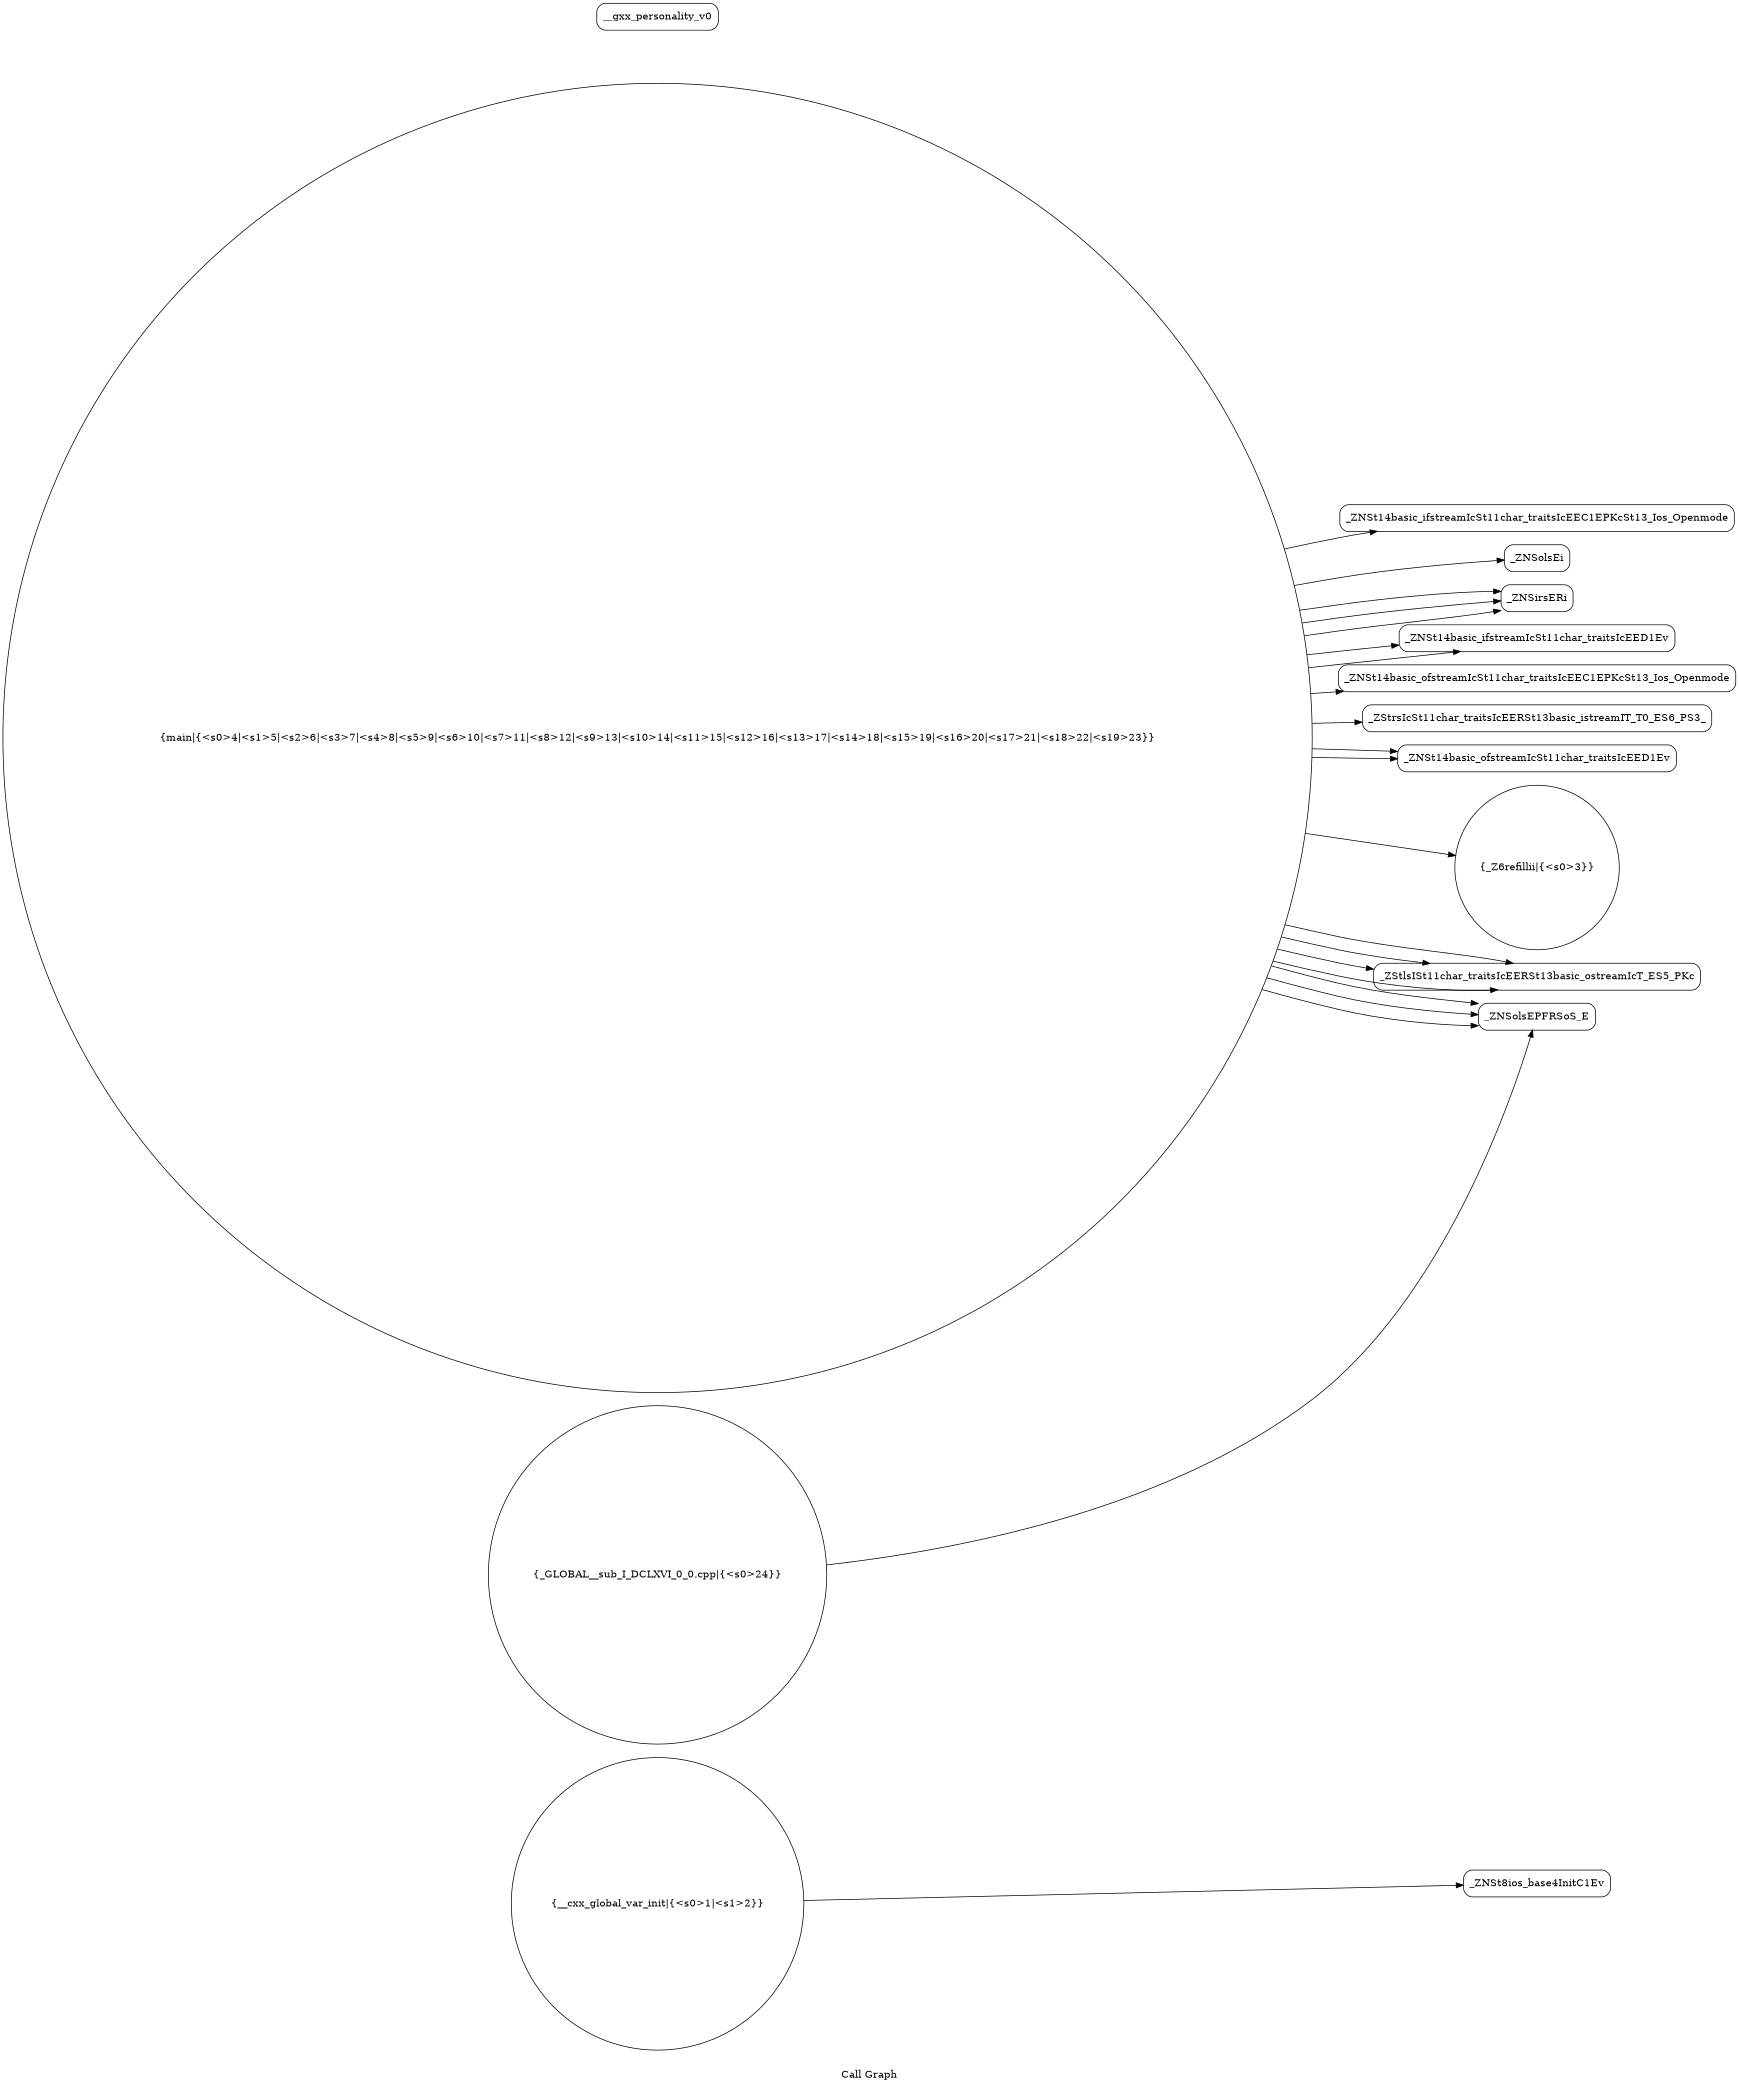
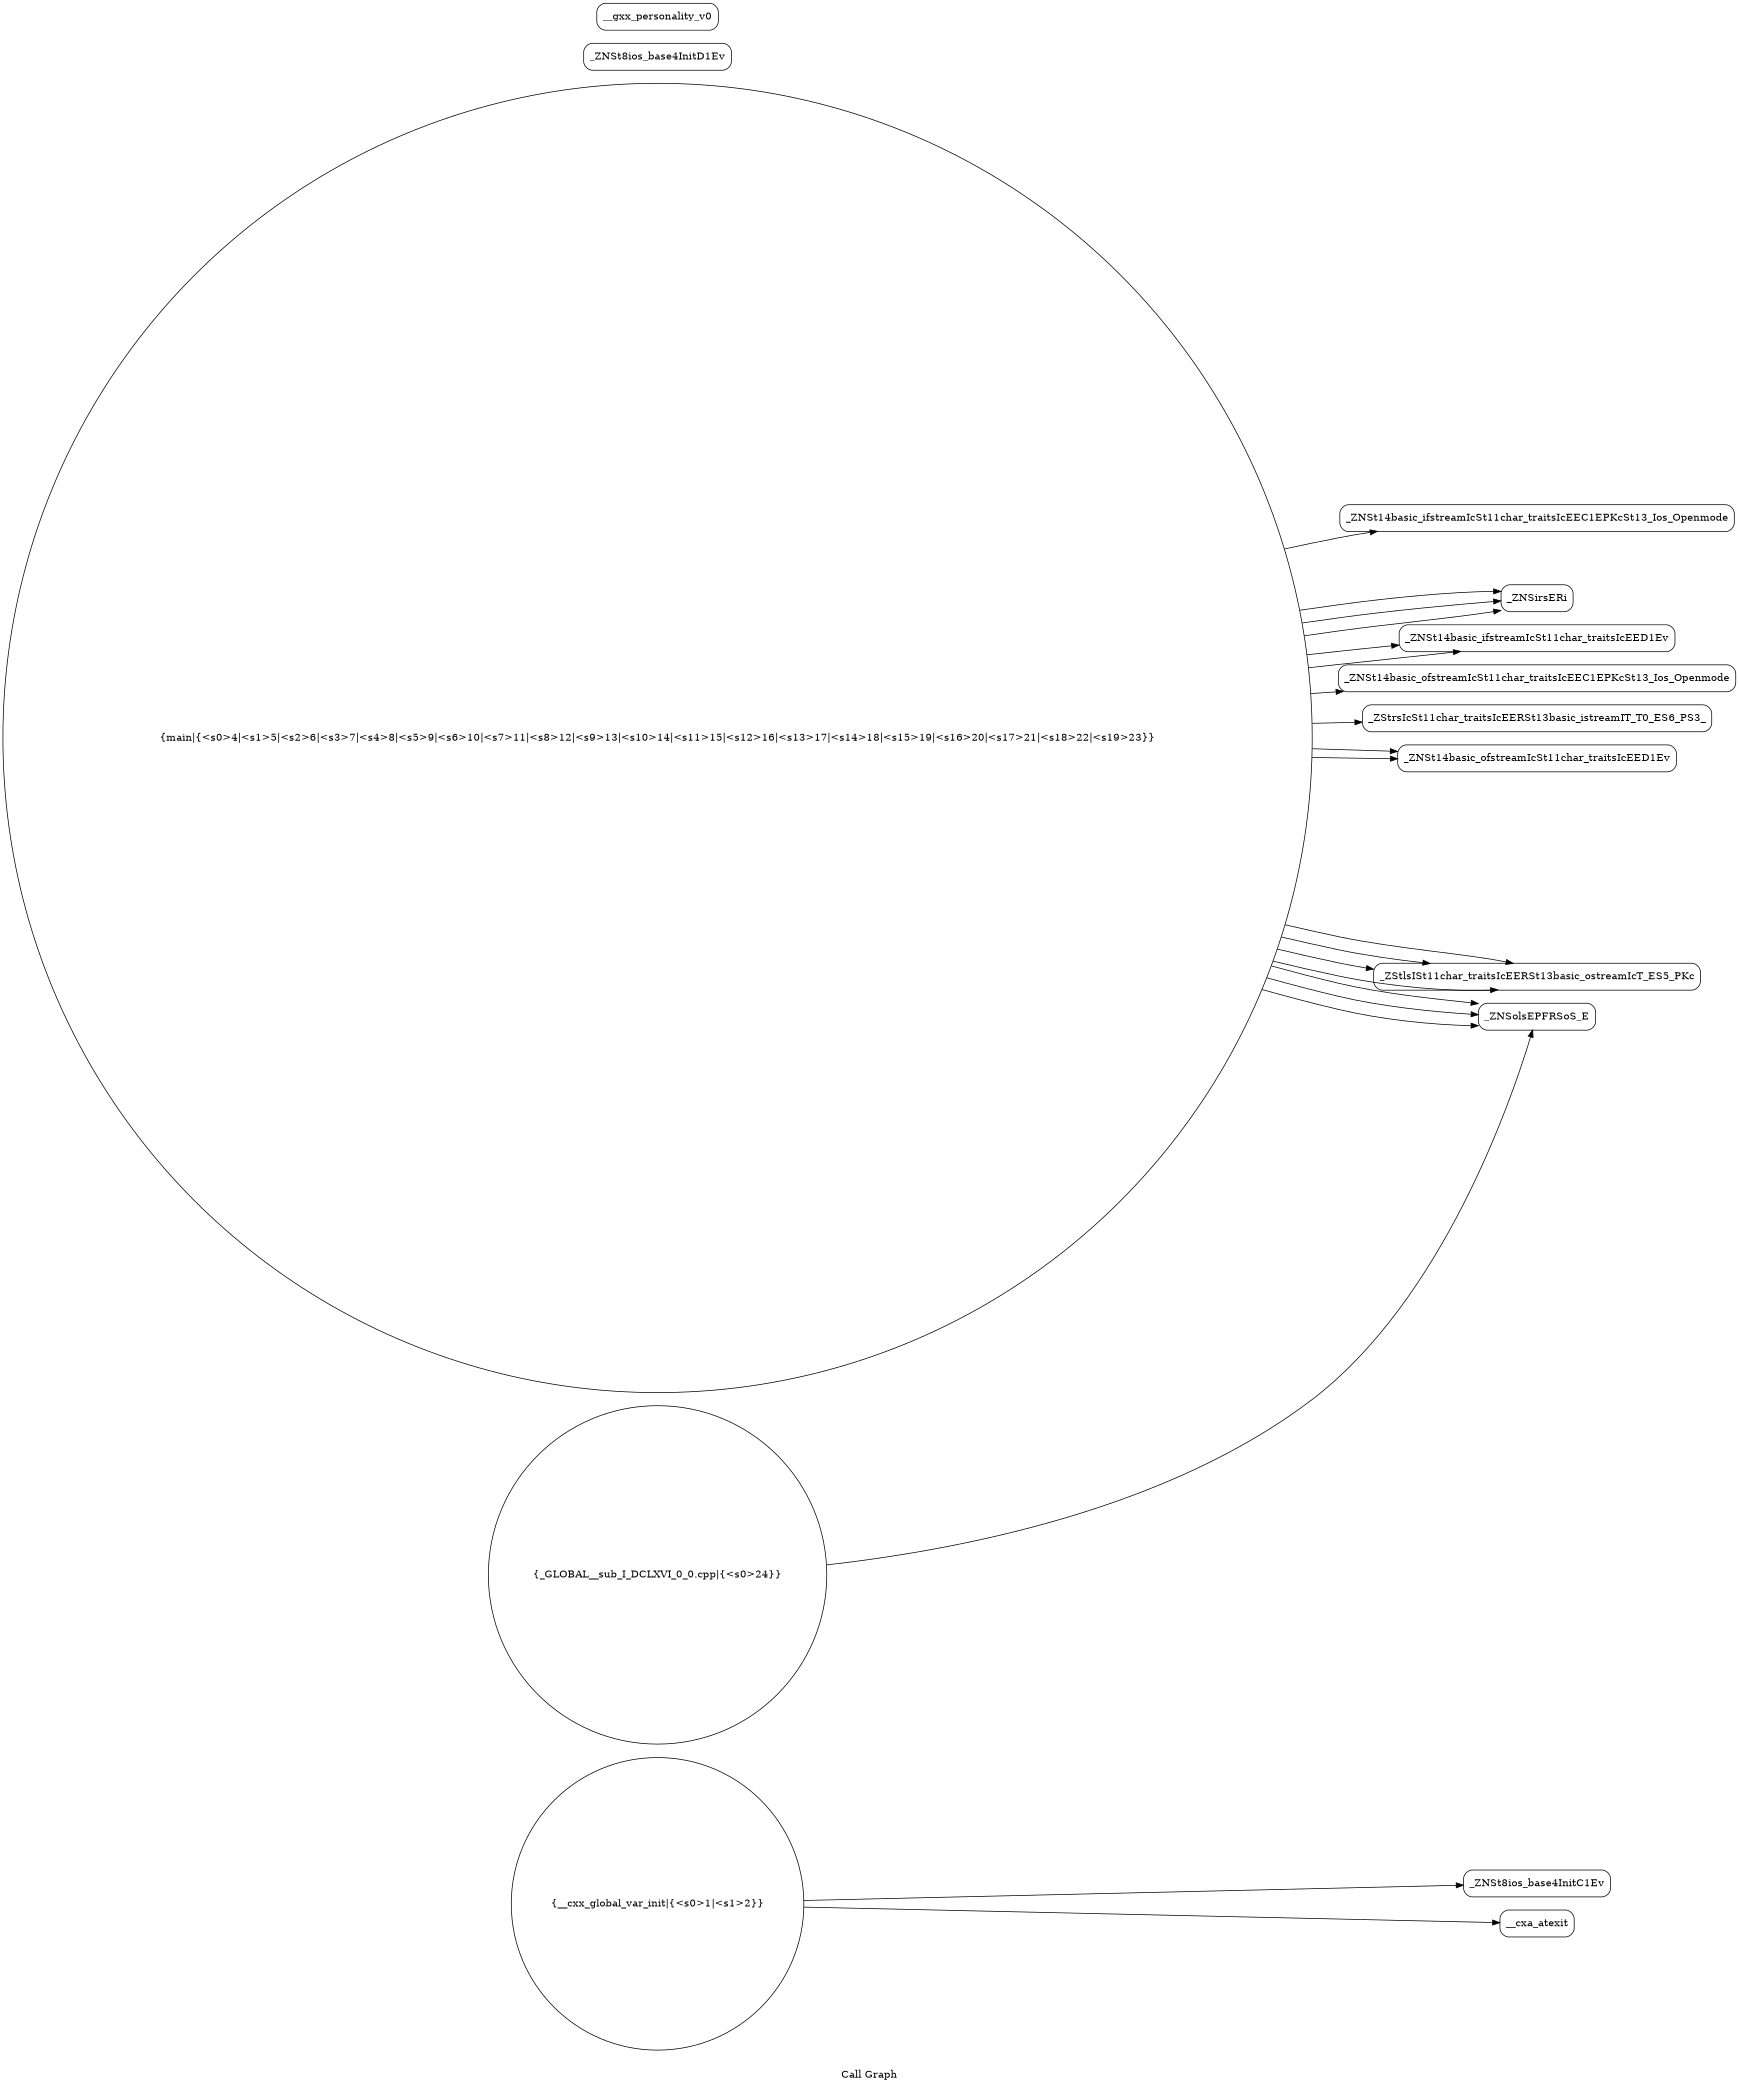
none -> (658, 57)
(1537, 558) -> none
(1537, 868) -> none
none -> (1537, 1923)
